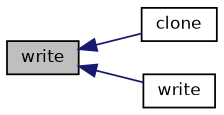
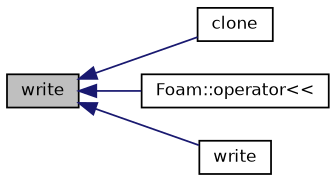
none -> (235, 91)
